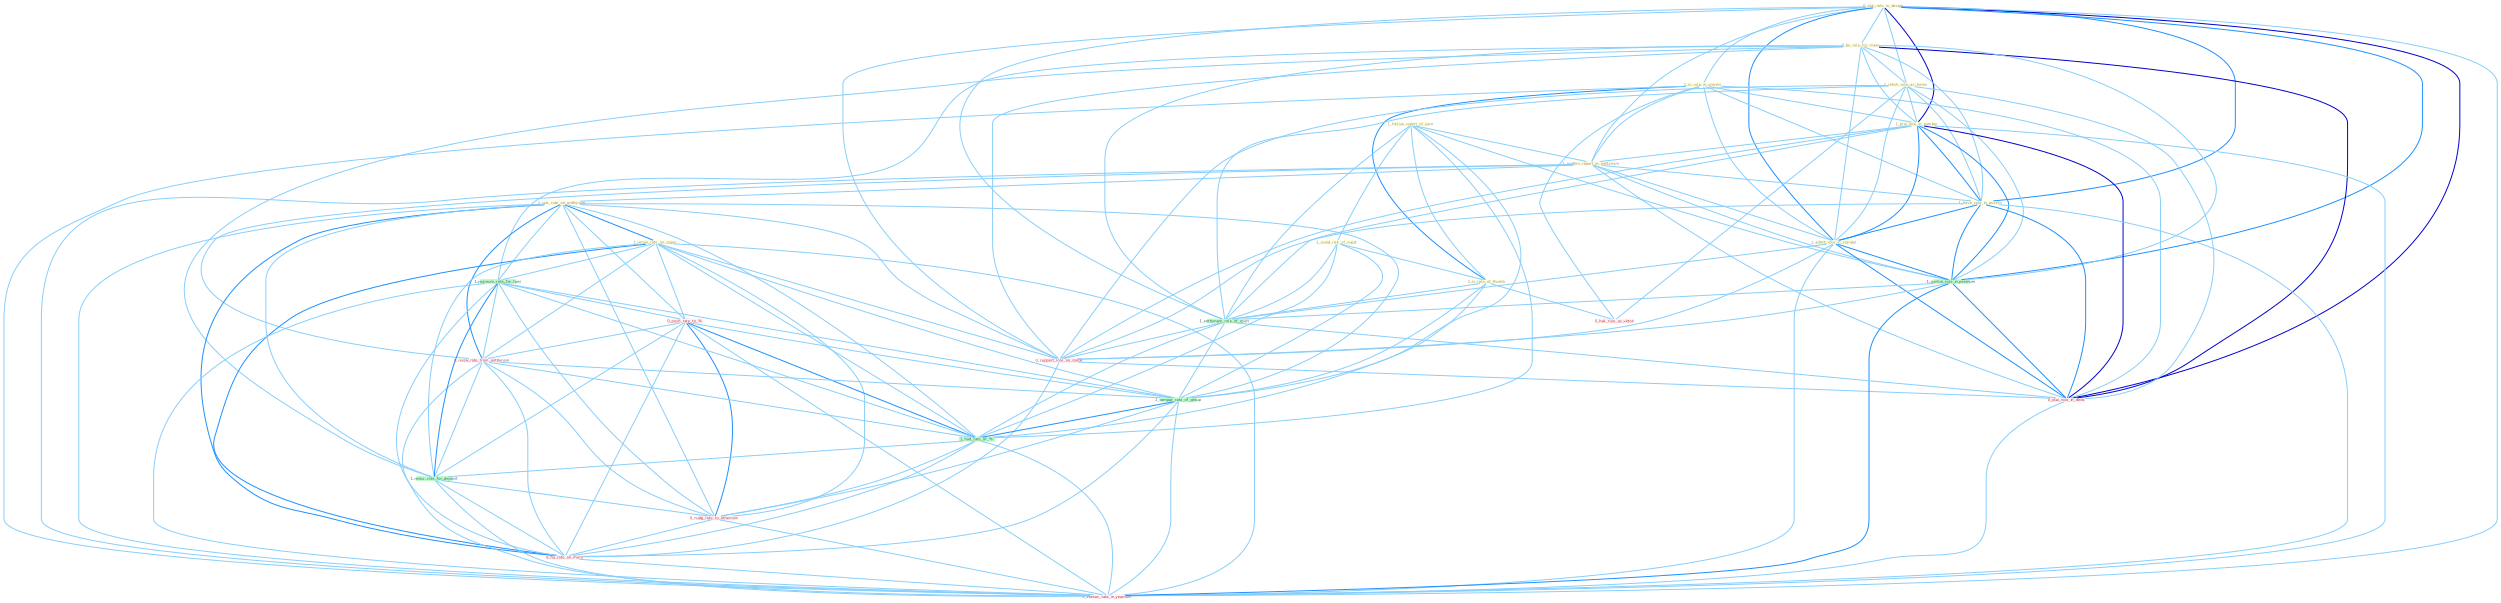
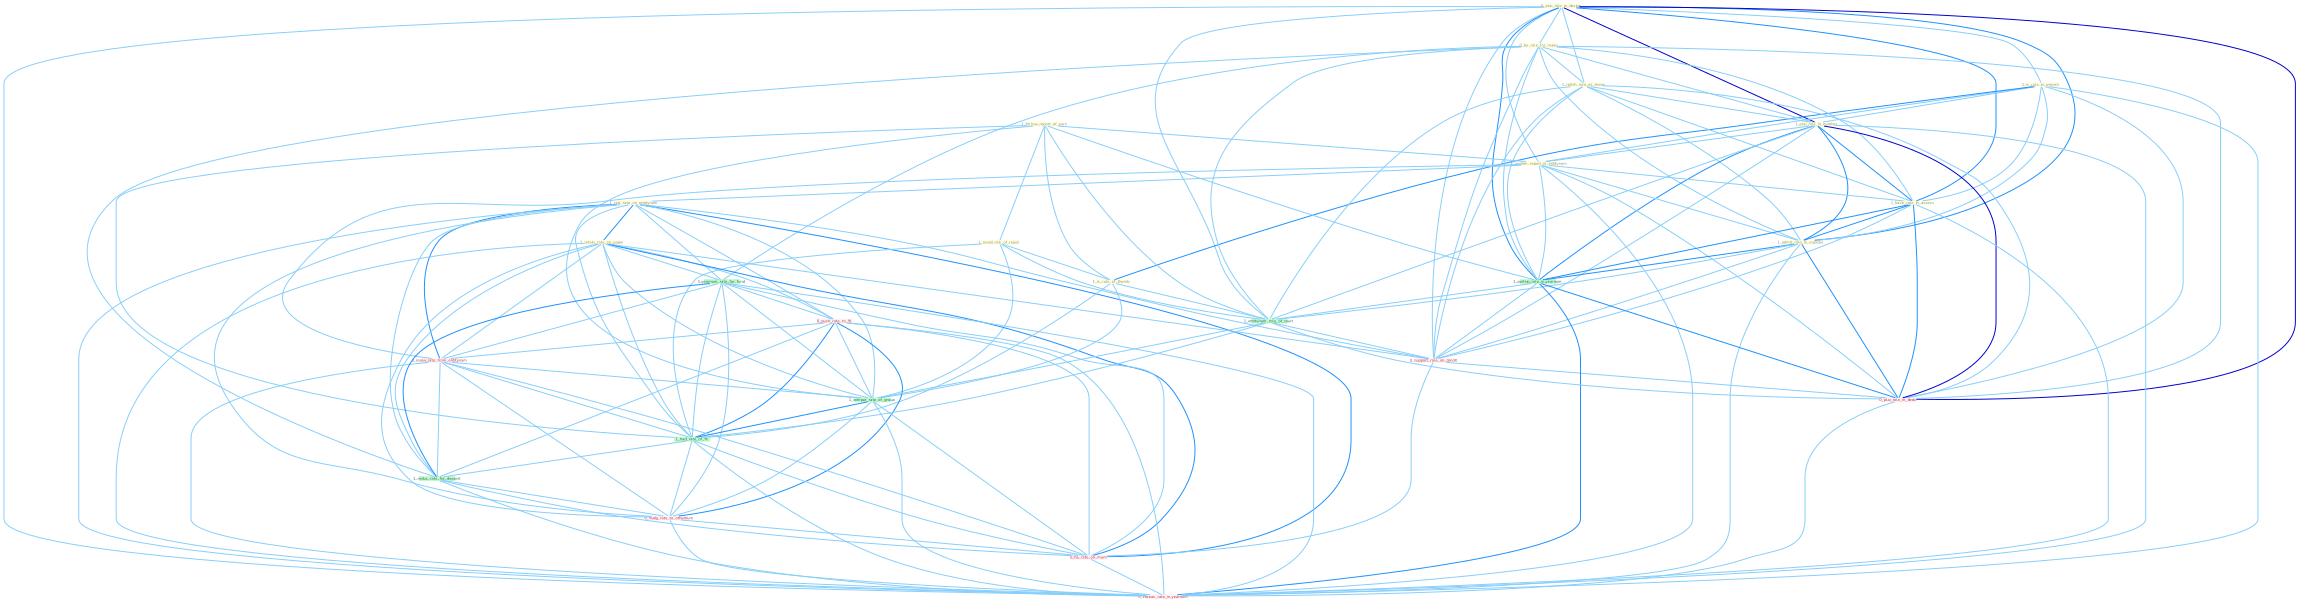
(2329, 105) -> (2155, 89)
(1615, 321) -> none
